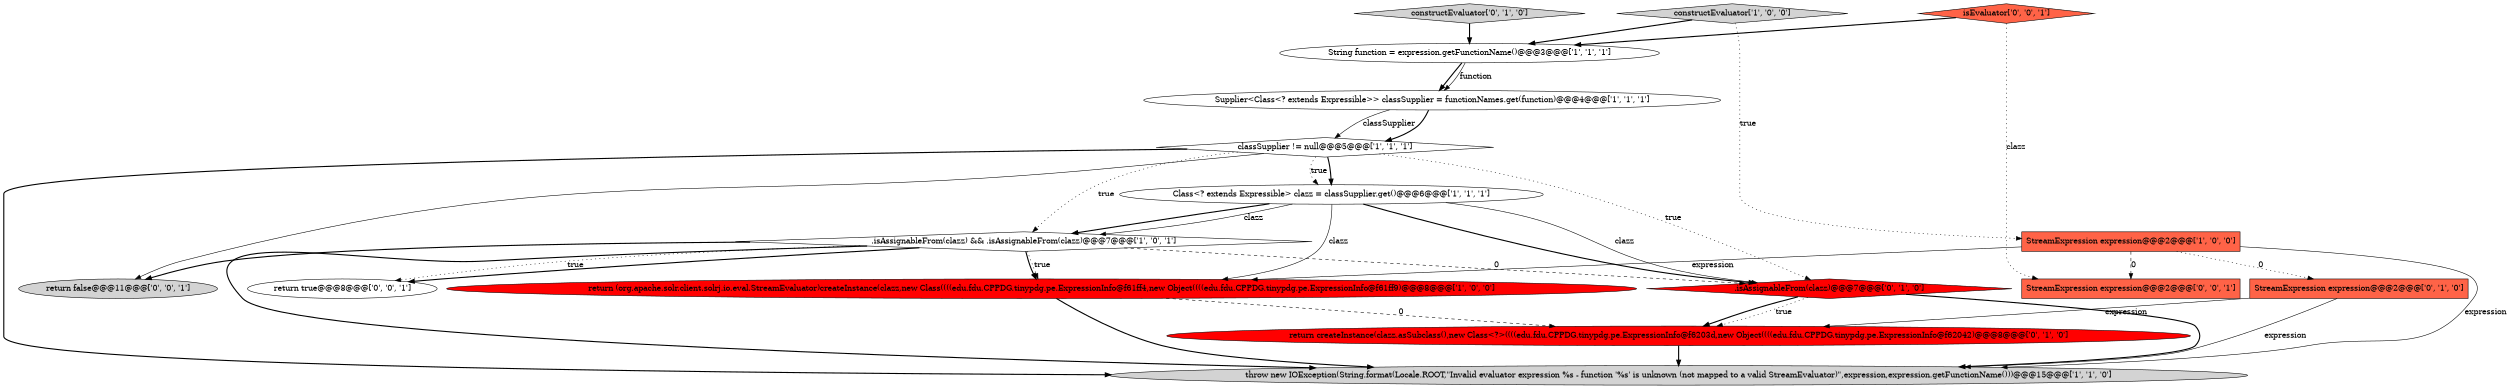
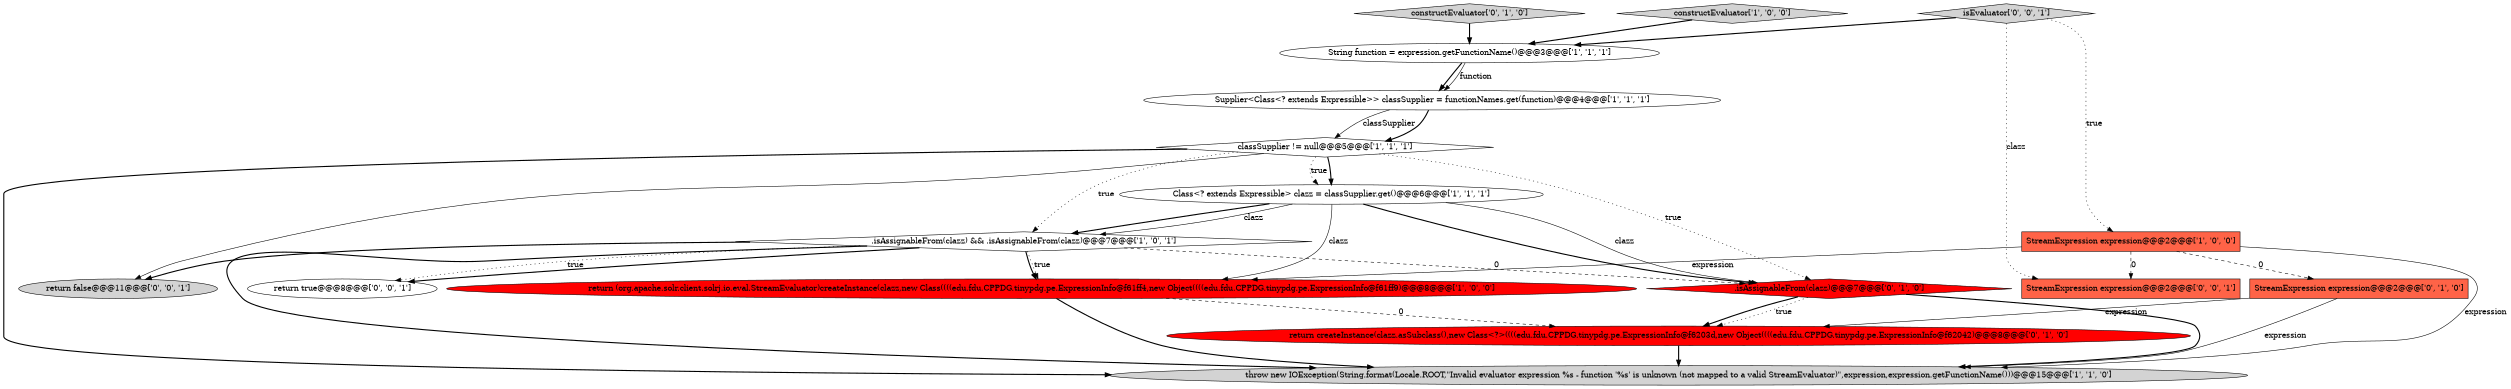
(2006, 14) -> (2006, 14)
(1789, 218) -> (2086, 117)
(2242, 265) -> (2242, 265)
